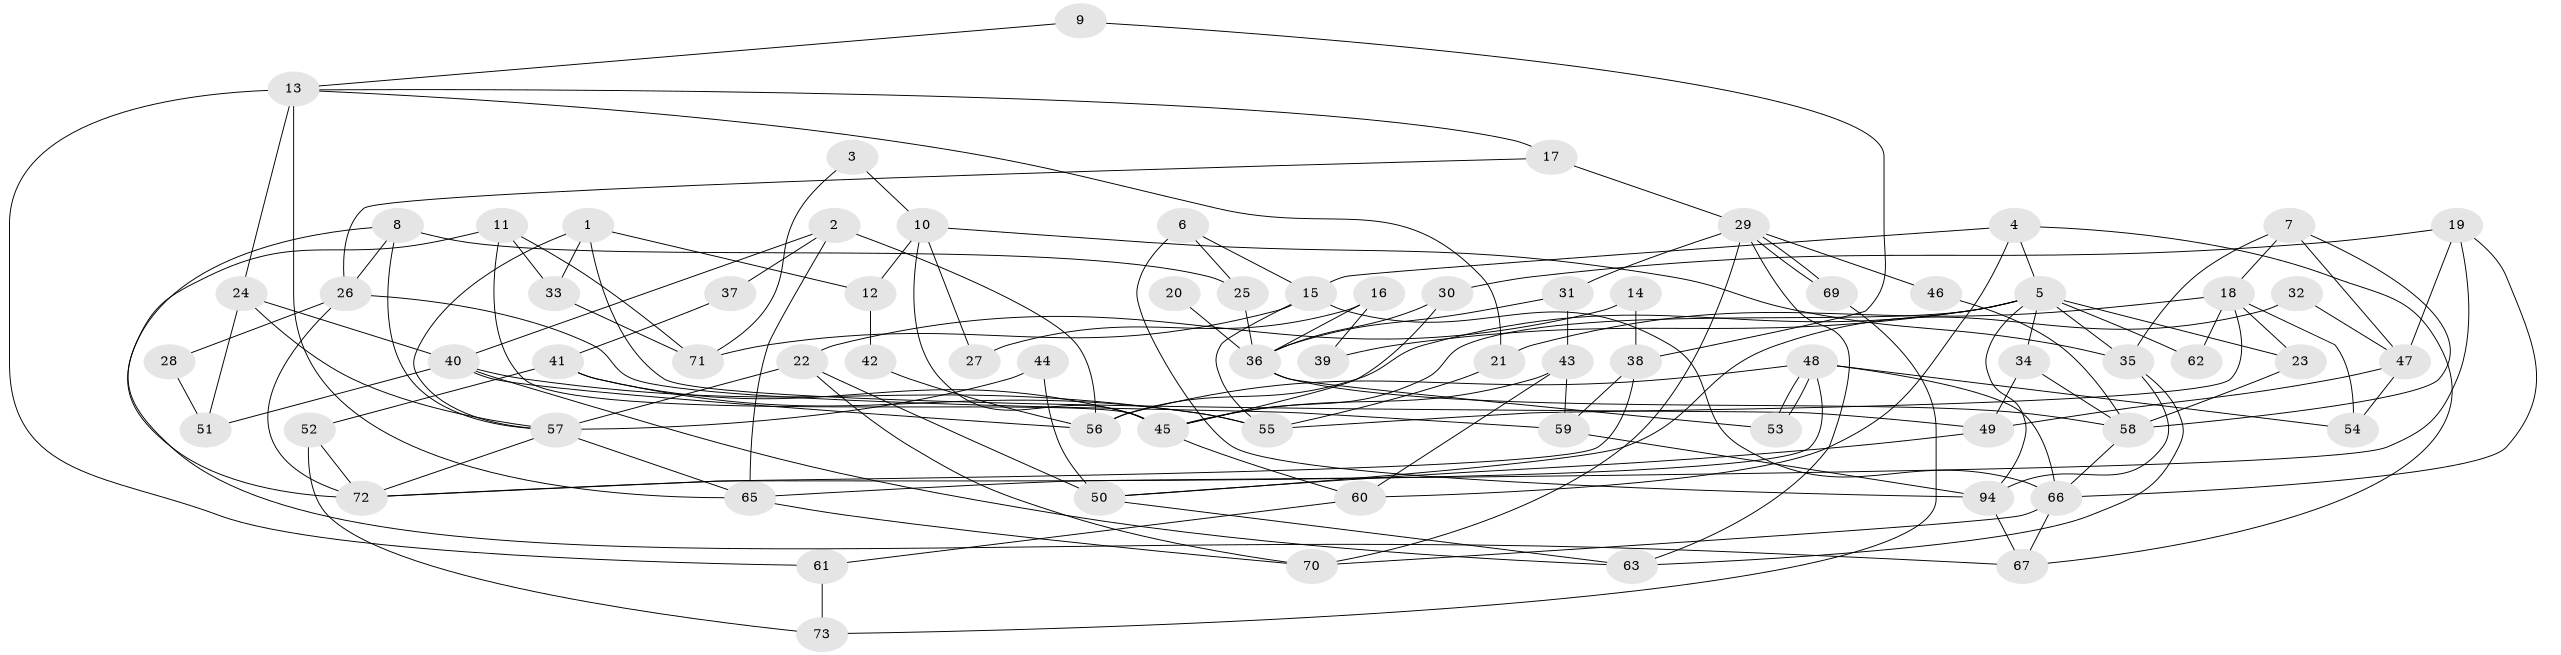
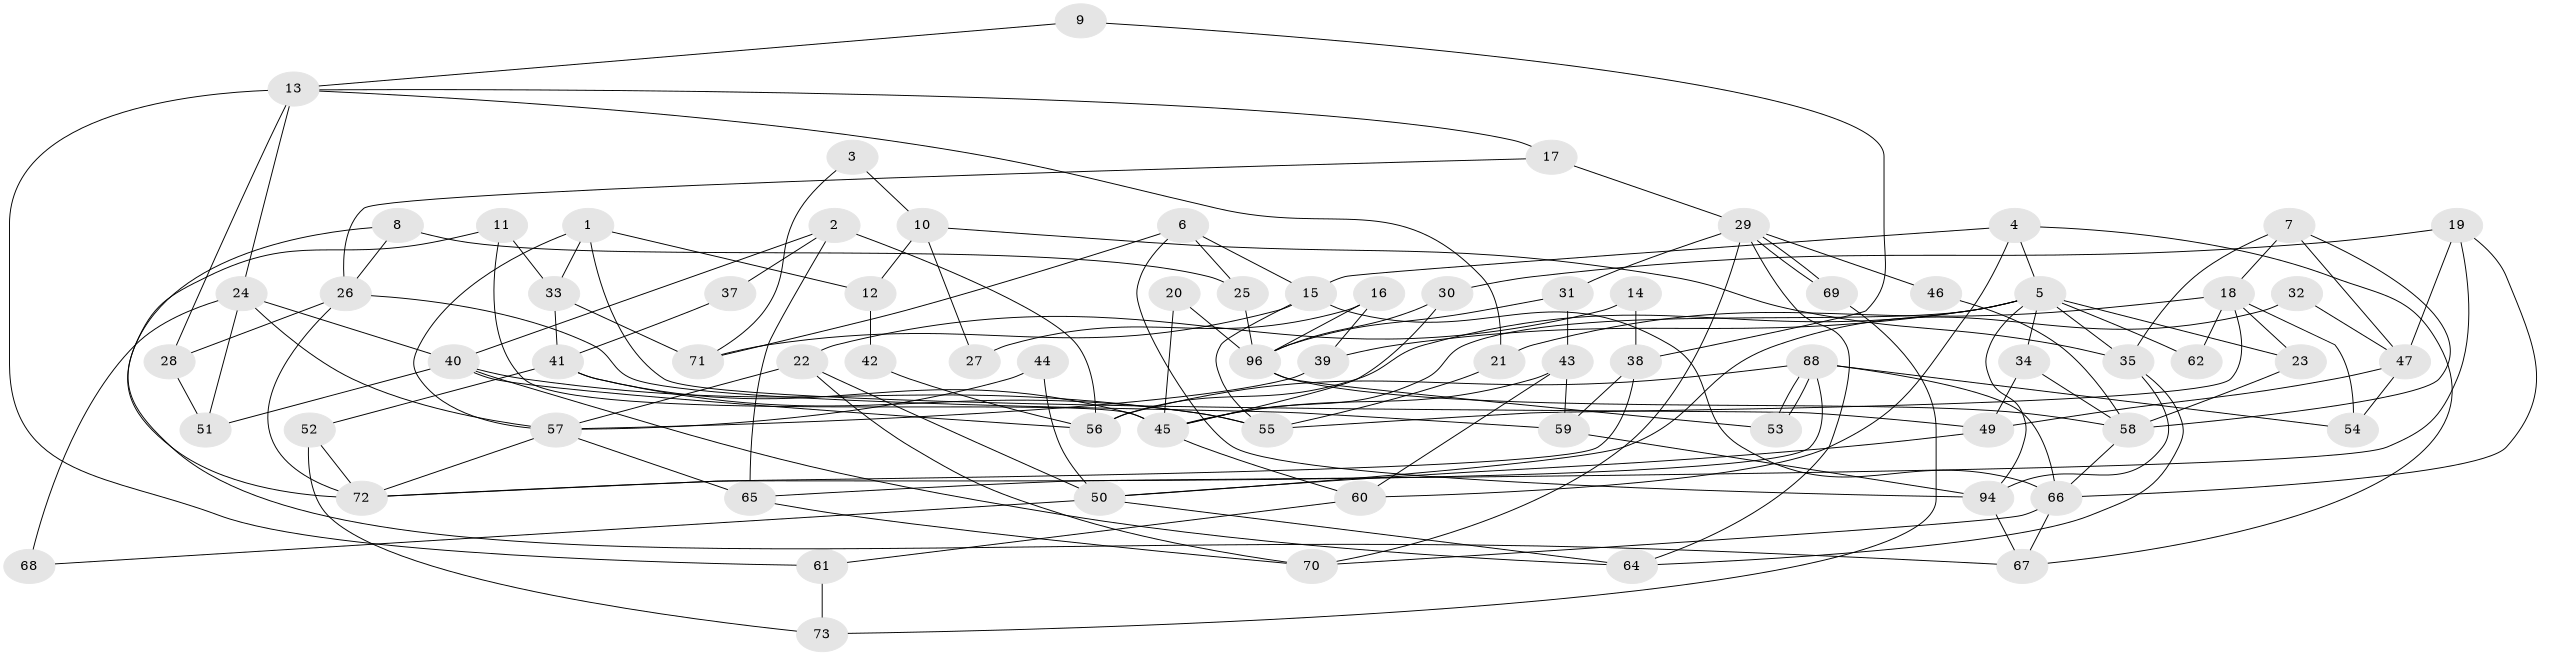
(613, 294) -> (943, 300)
none -> (556, 328)
(1255, 362) -> (1255, 362)
(1812, 362) -> (1812, 362)
(405, 370) -> (963, 414)
(941, 379) -> (1169, 357)
(381, 427) -> (230, 225)
none -> (29, 566)
(1632, 566) -> (1632, 566)
